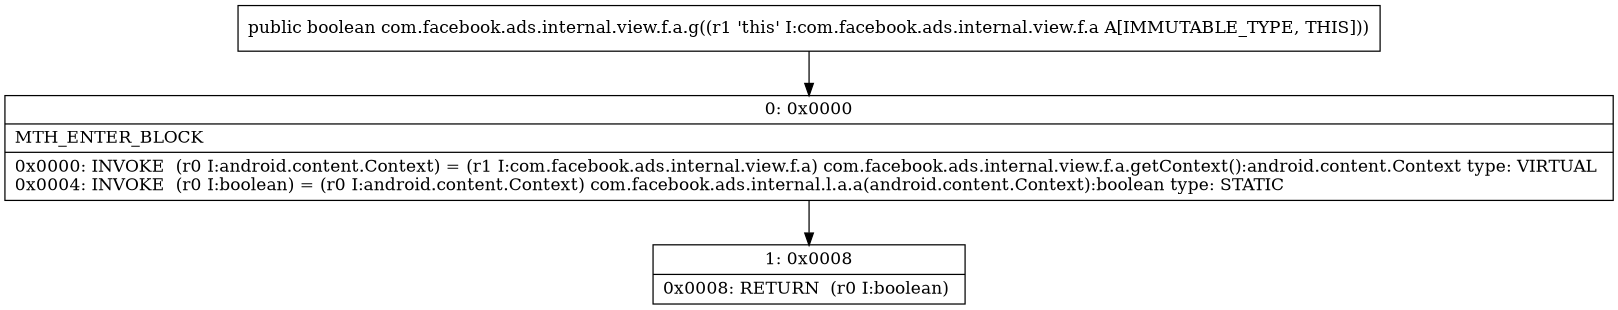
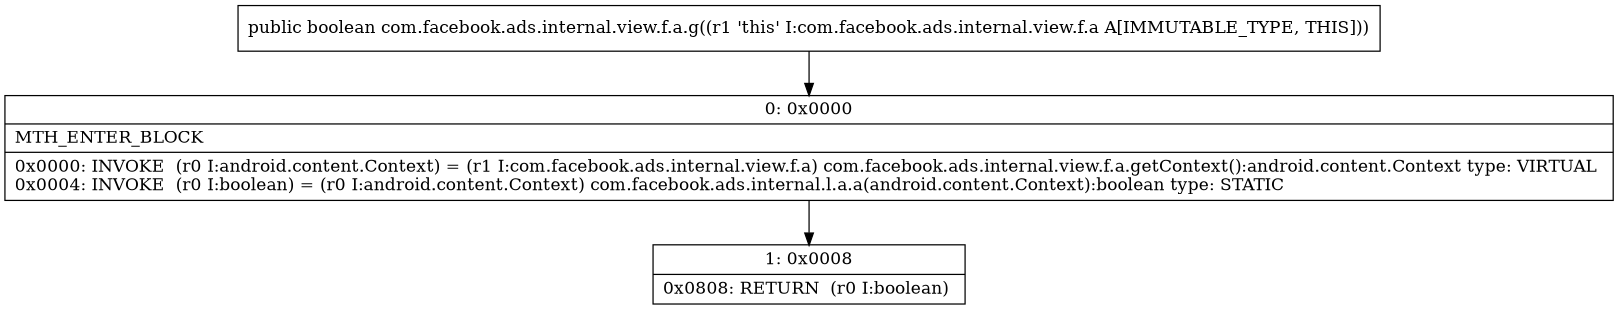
(809, 289) -> (809, 289)
